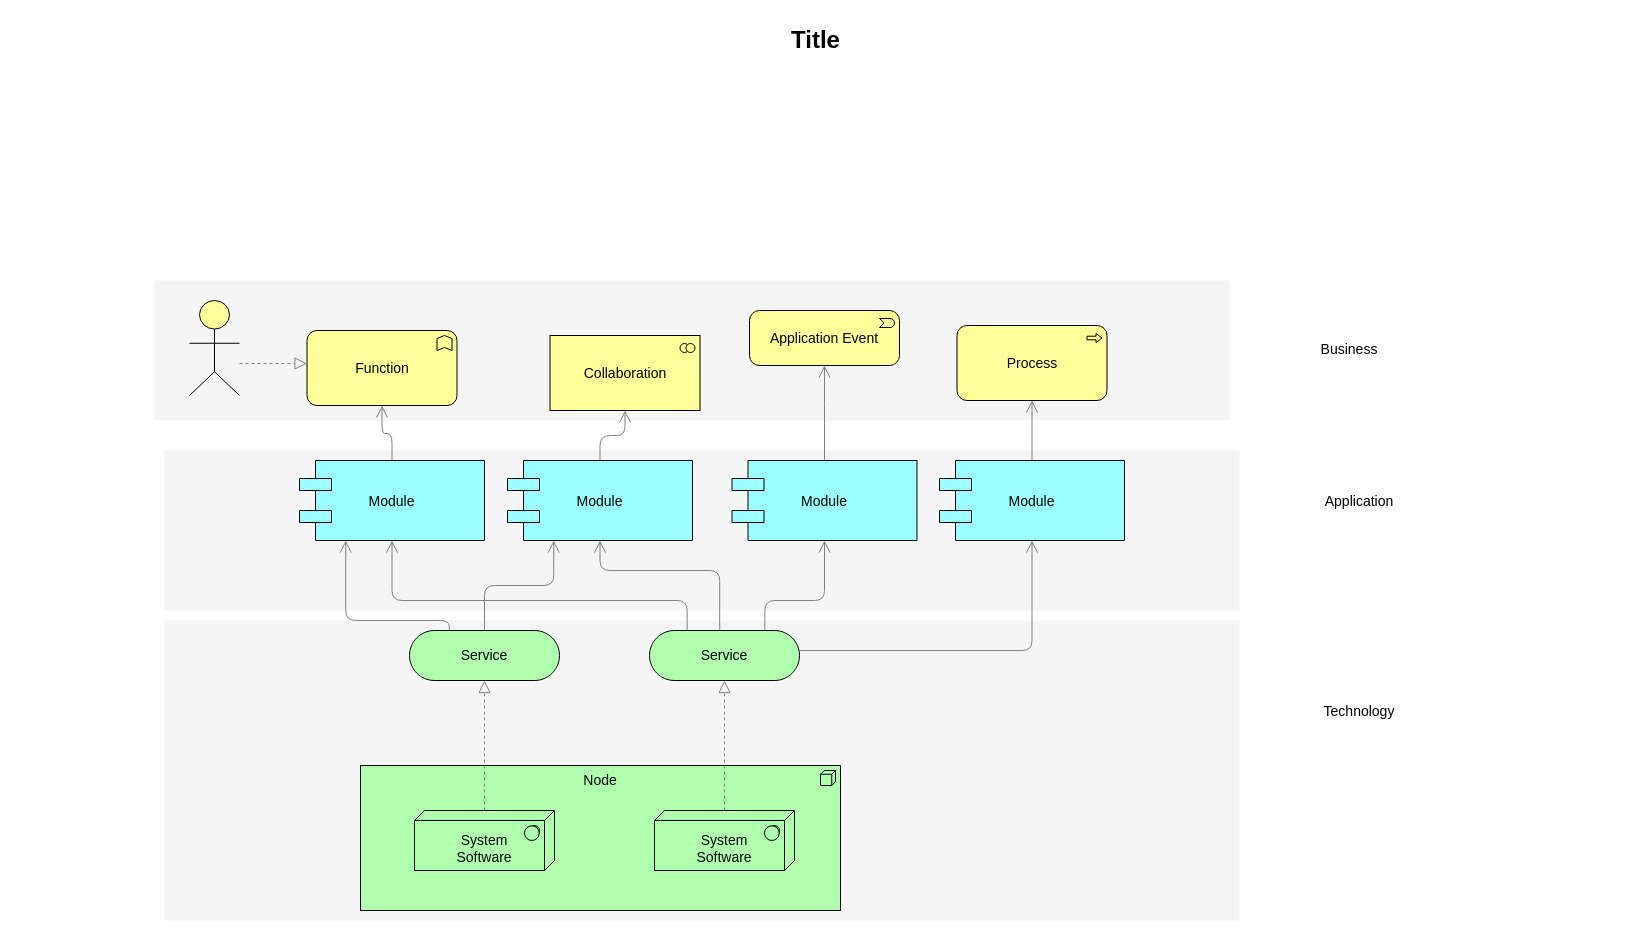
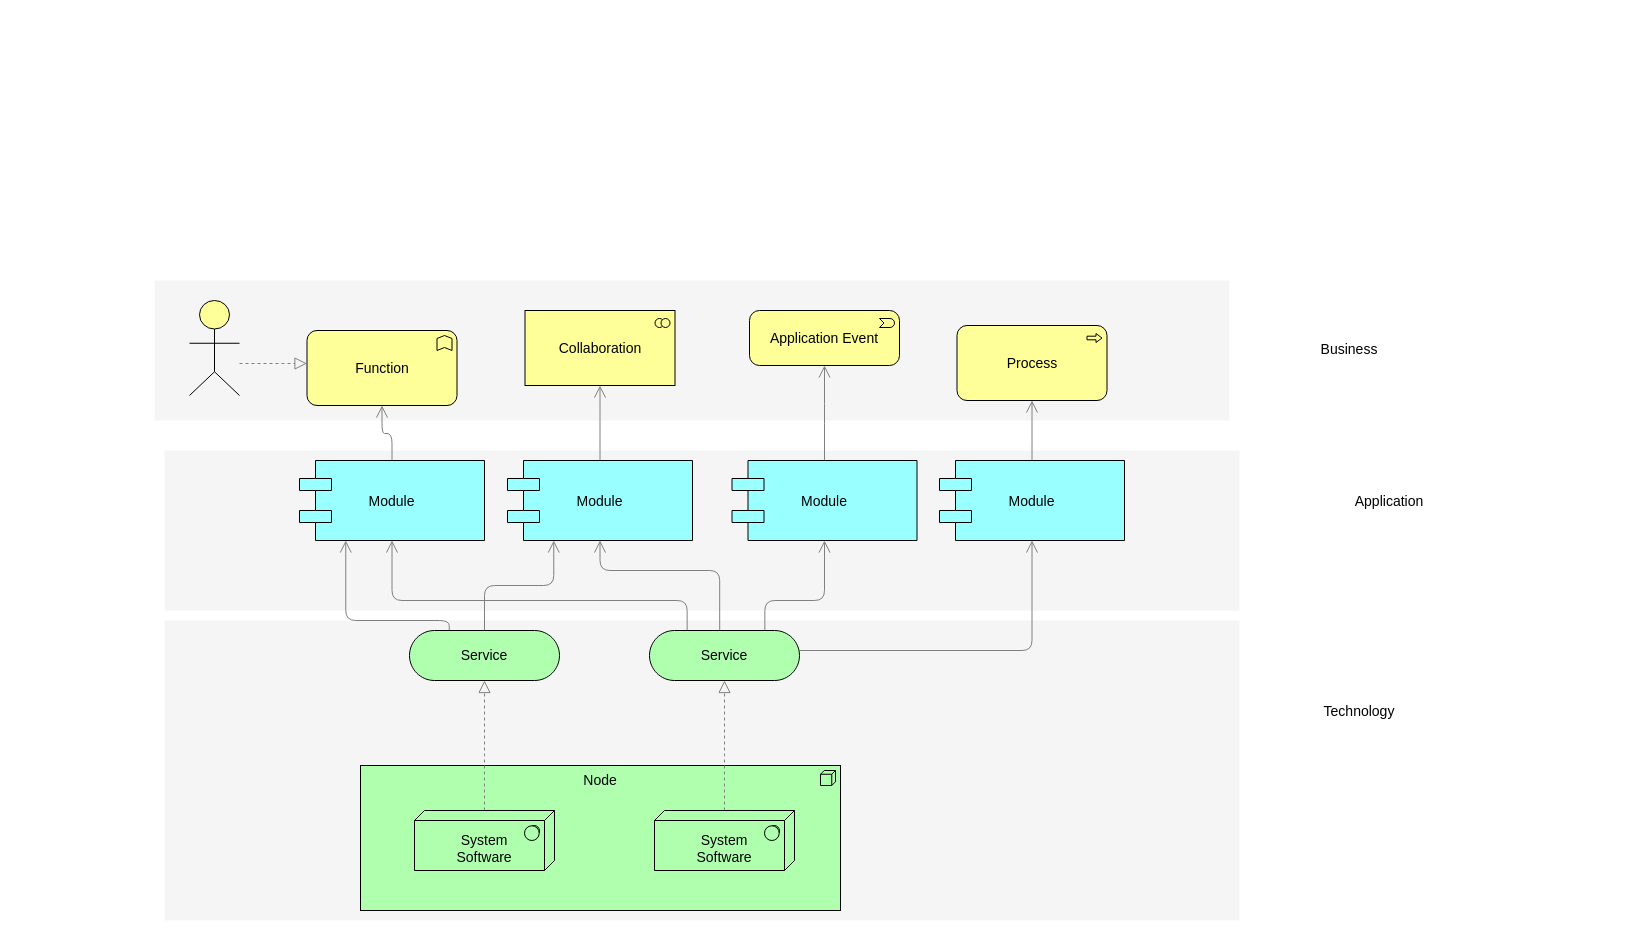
(816, 41) -> none
(625, 373) -> (600, 348)
(1360, 502) -> (1390, 502)
